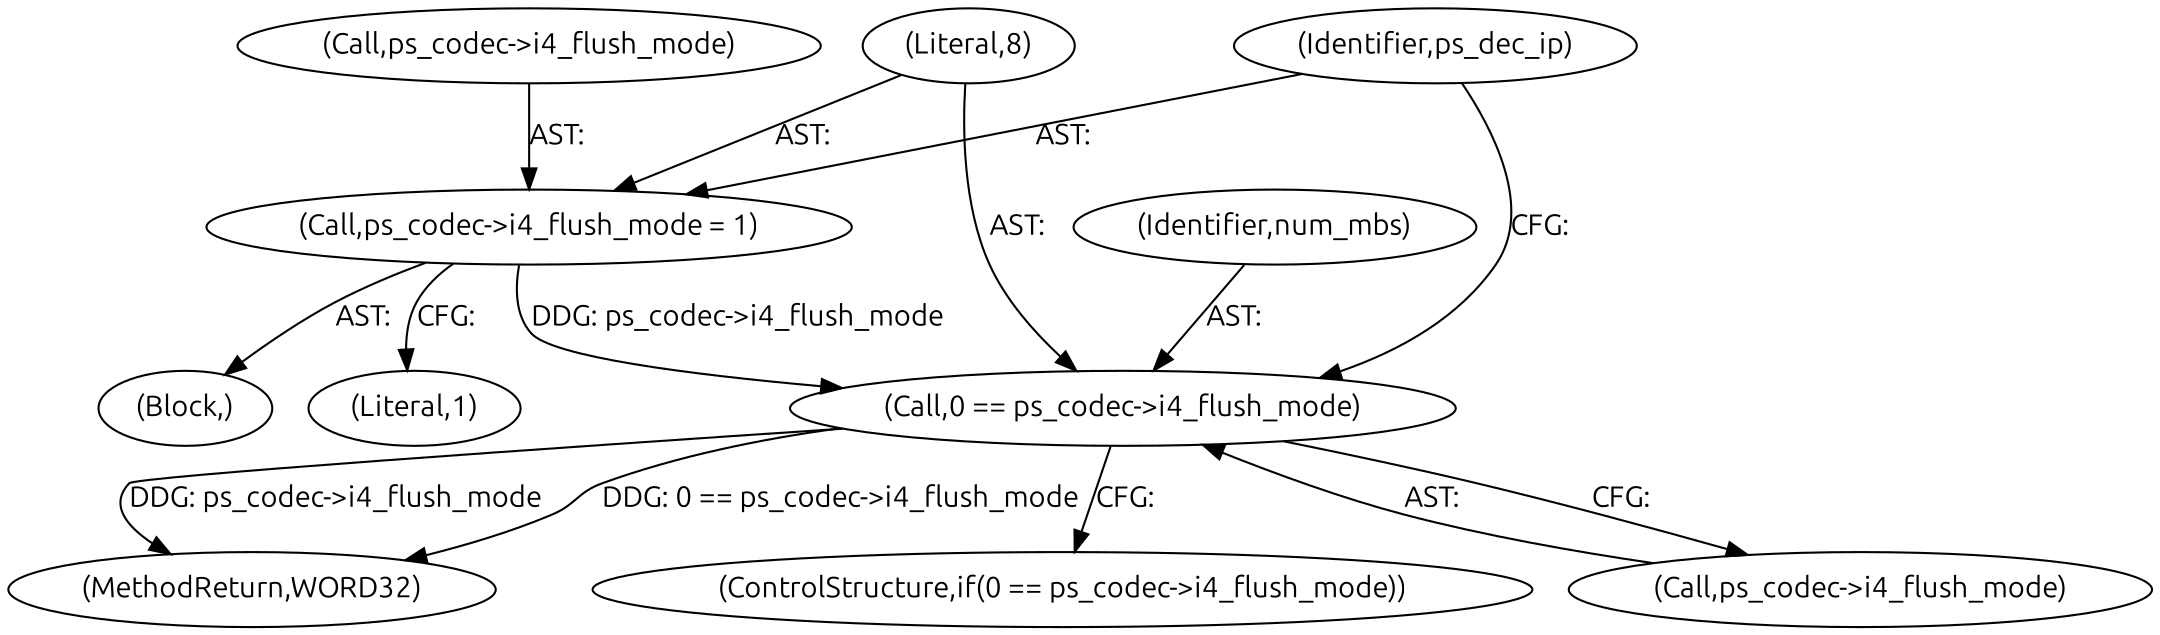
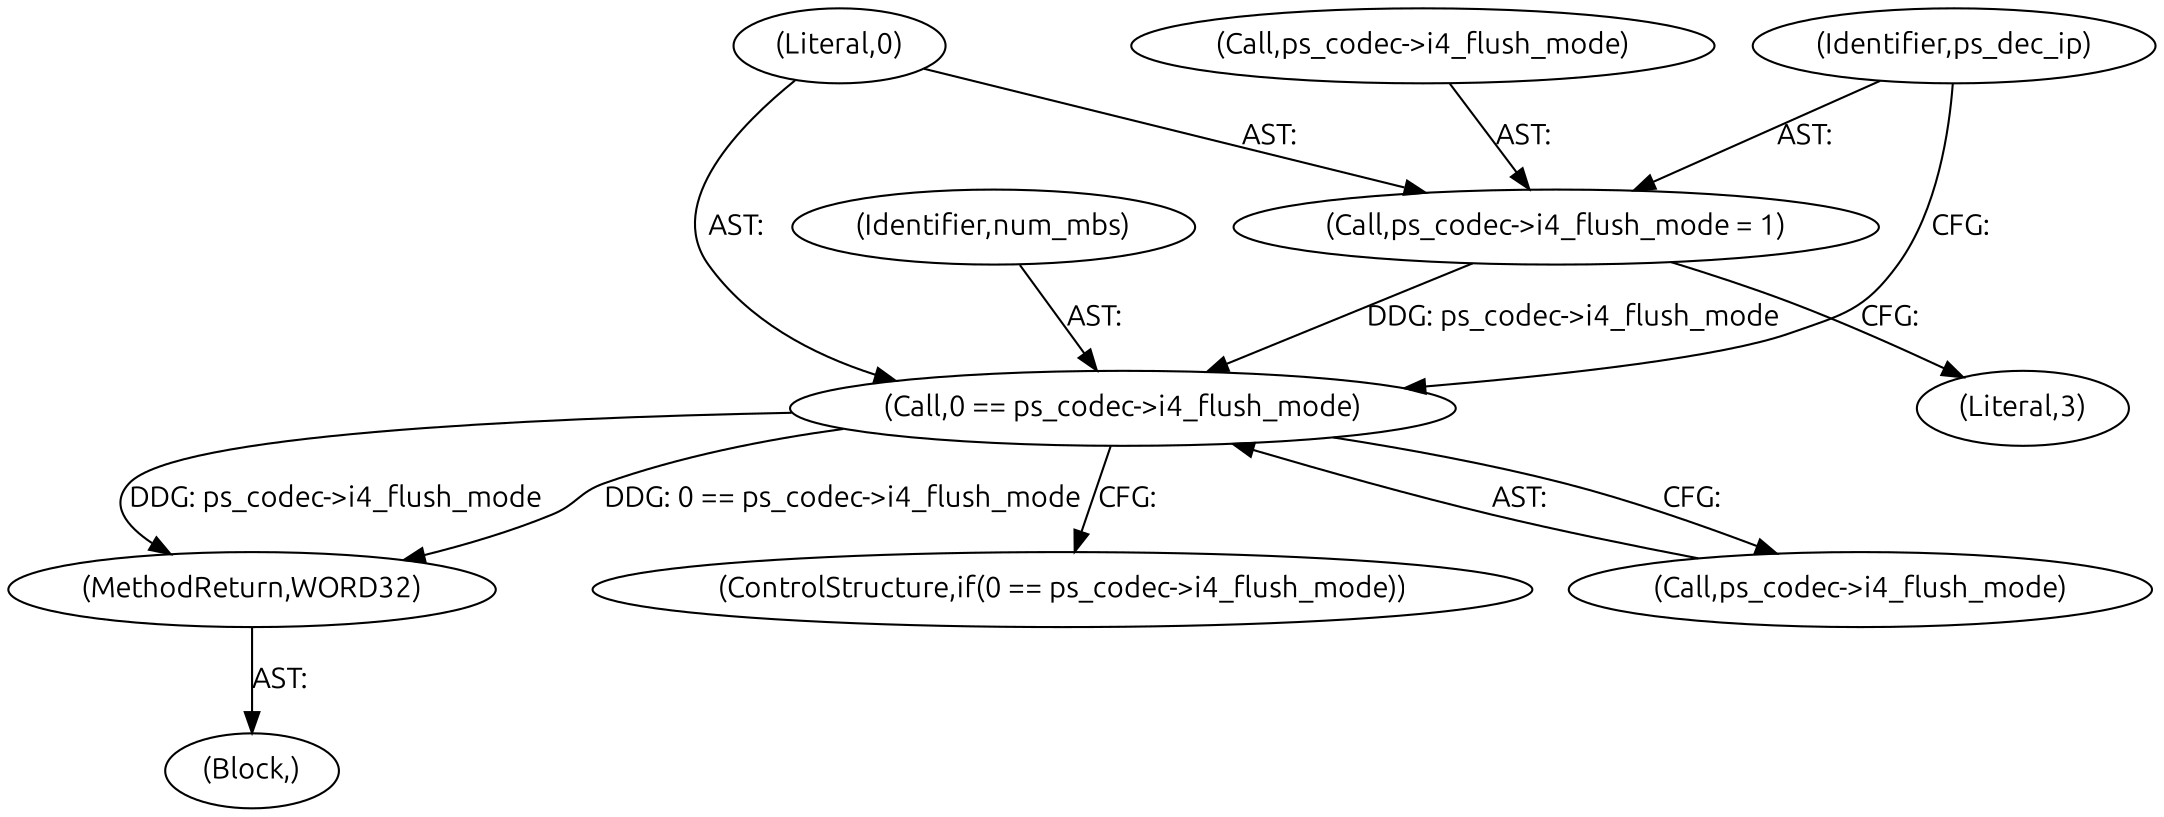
(969, 46) -> (840, 46)
(330, 305) -> (252, 670)
(415, 408) -> (2023, 408)
